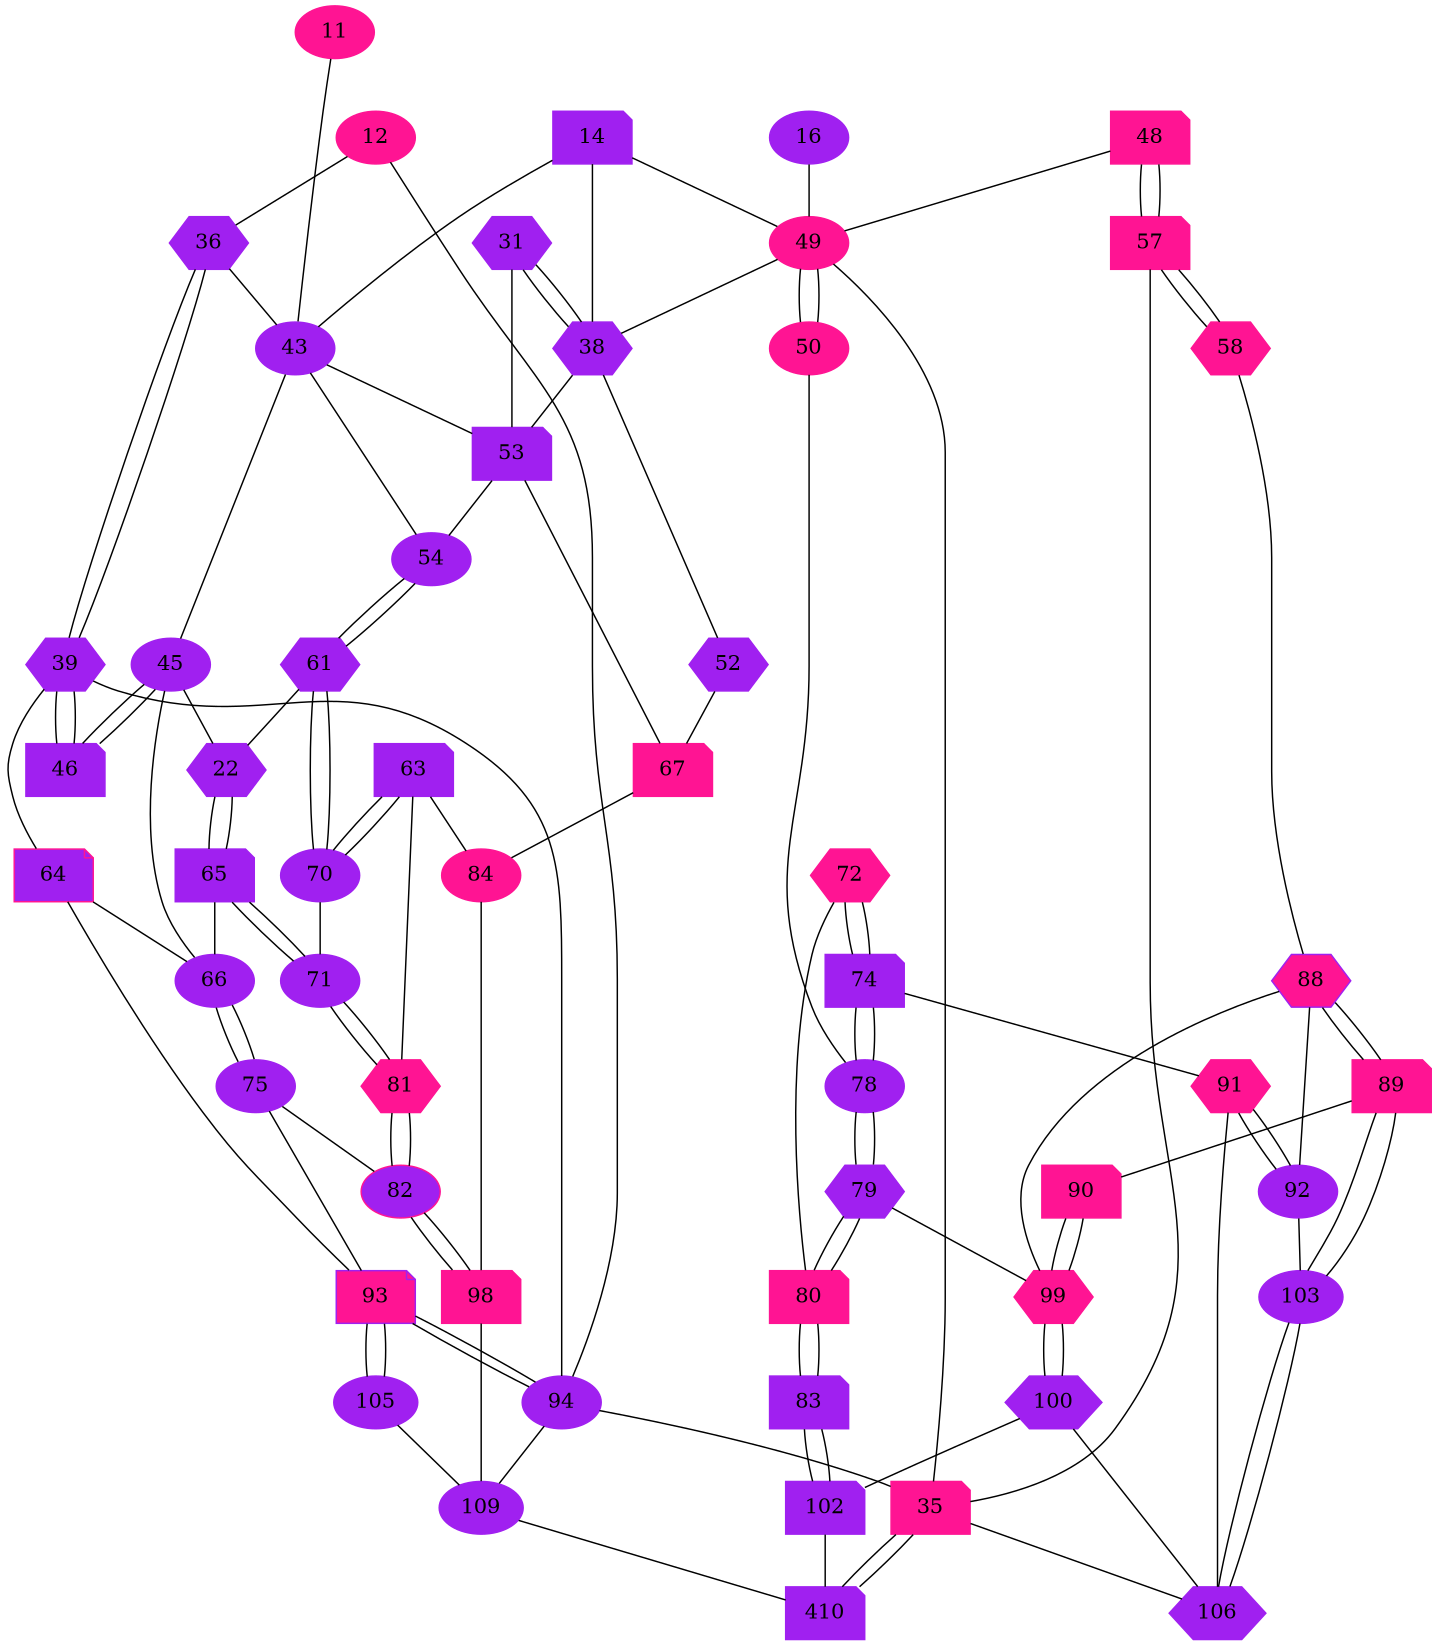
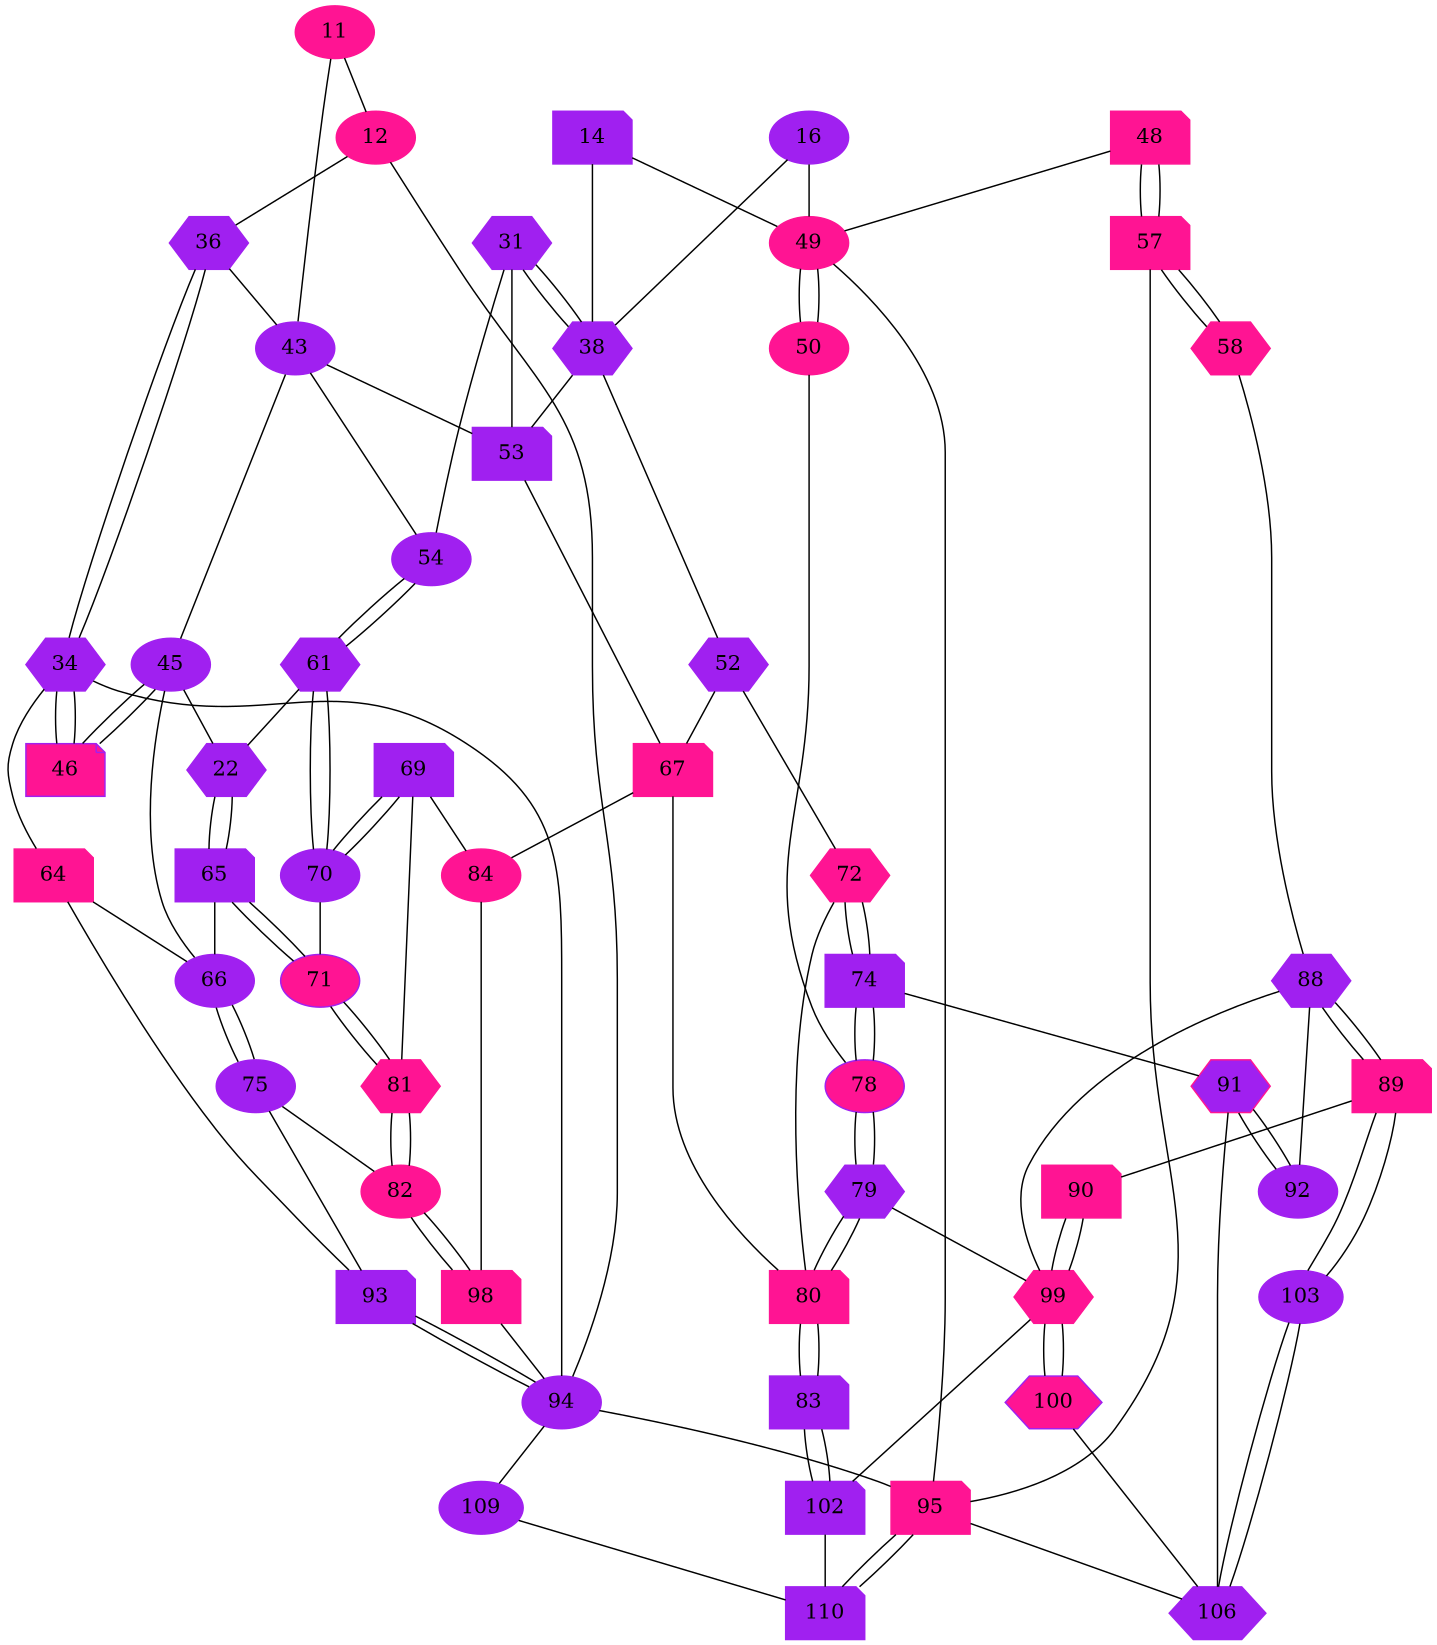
none -> (355, 85)
(425, 241) -> none
(699, 296) -> (701, 242)
(470, 508) -> (466, 400)
(65, 665) -> (65, 665)
(65, 770) -> (65, 770)
(414, 770) -> (414, 770)
none -> (789, 770)
(54, 875) -> (54, 875)
(320, 981) -> (320, 981)
(1311, 981) -> (1311, 981)
none -> (673, 1050)
(865, 1086) -> (865, 1086)
(1231, 1086) -> (1231, 1086)
(401, 1192) -> (401, 1192)
(1300, 1244) -> none
(376, 1297) -> (376, 1297)
(376, 1402) -> none
(481, 1402) -> (523, 1351)
(1054, 1402) -> (1054, 1402)
(946, 1451) -> (950, 1392)
(931, 1508) -> (931, 1508)
(825, 1613) -> (825, 1613)
